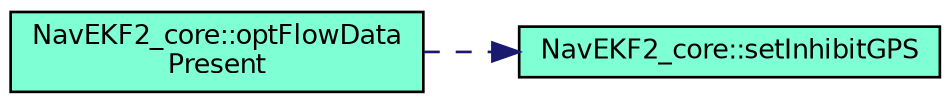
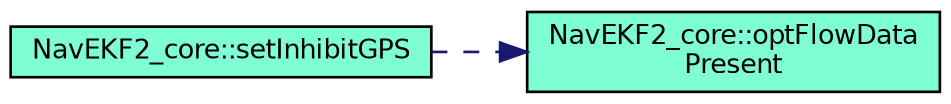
(458, 52) -> (466, 52)
